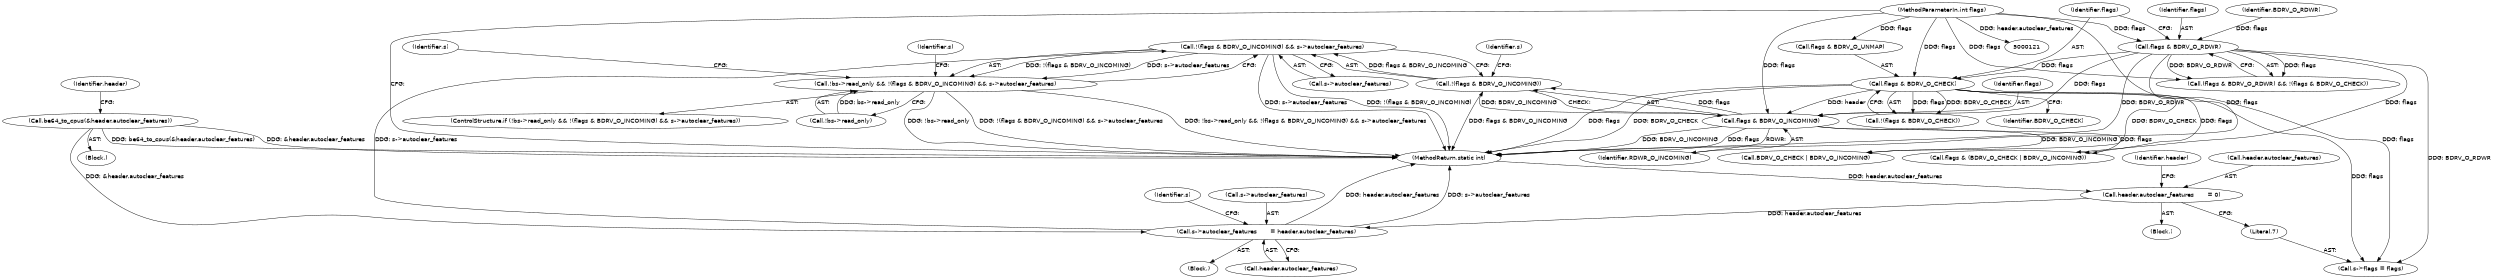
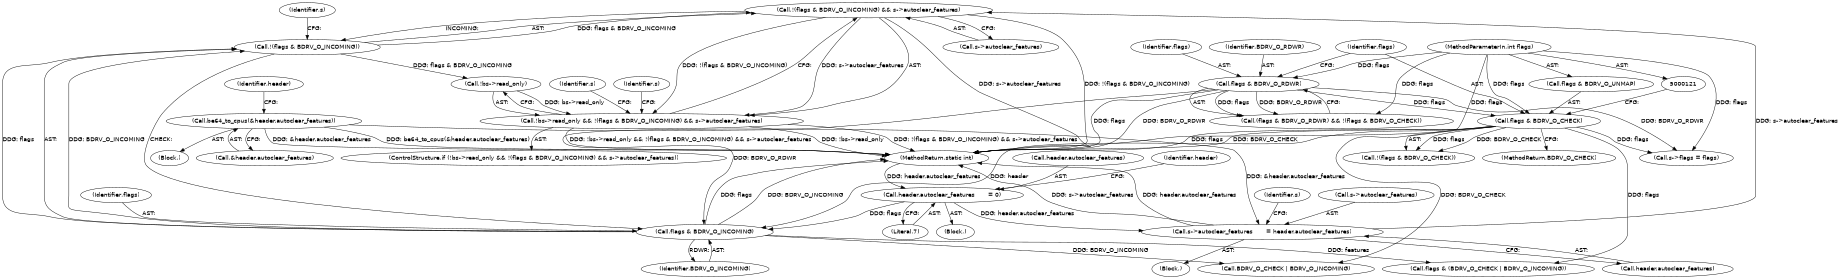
(1792, 29) -> (840, 220)
(1896, 29) -> (1554, 66)
(2027, 29) -> (1623, 66)
(2252, 29) -> (1269, 66)
(1484, 66) -> (463, 29)
(399, 84) -> (1487, 103)
(2090, 84) -> (765, 158)
(1868, 105) -> (1619, 102)
(2339, 115) -> none
(1467, 118) -> (402, 66)
(2043, 121) -> (1549, 158)
(2136, 140) -> (1349, 251)
none -> (265, 158)
(1645, 158) -> (705, 269)
(2313, 249) -> (923, 215)
